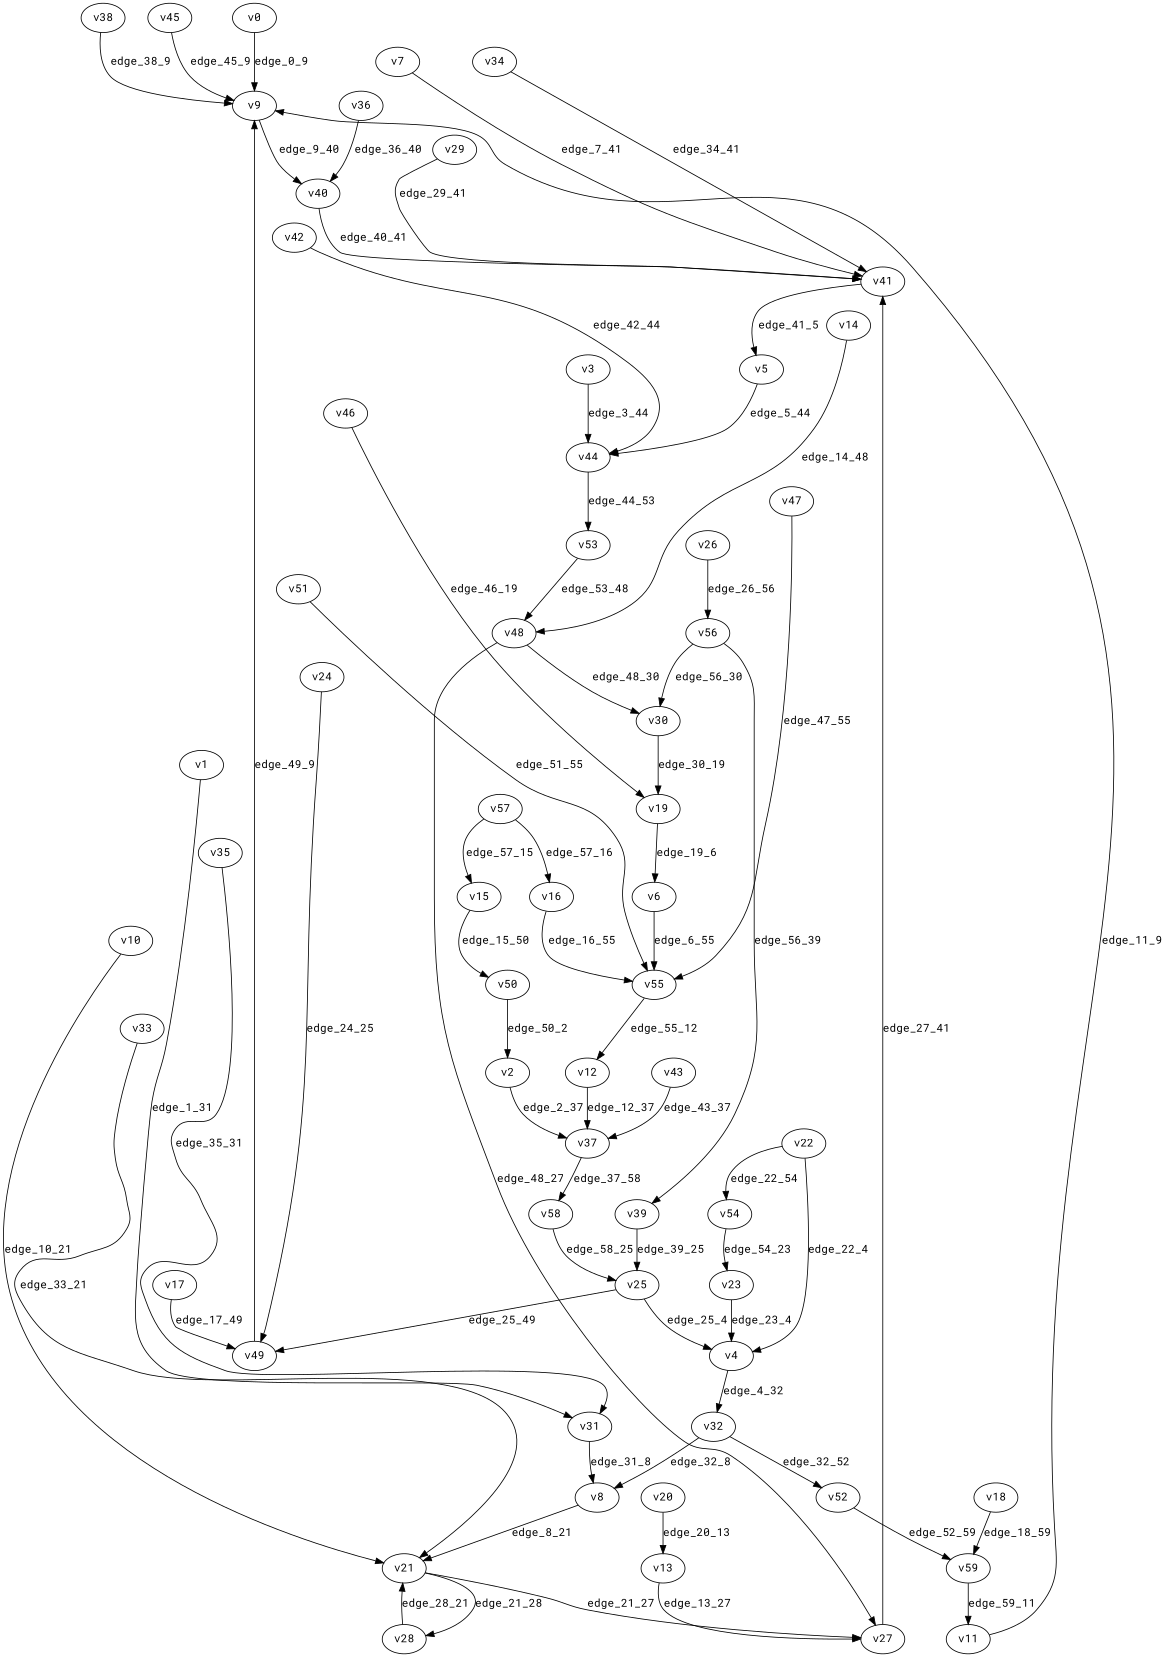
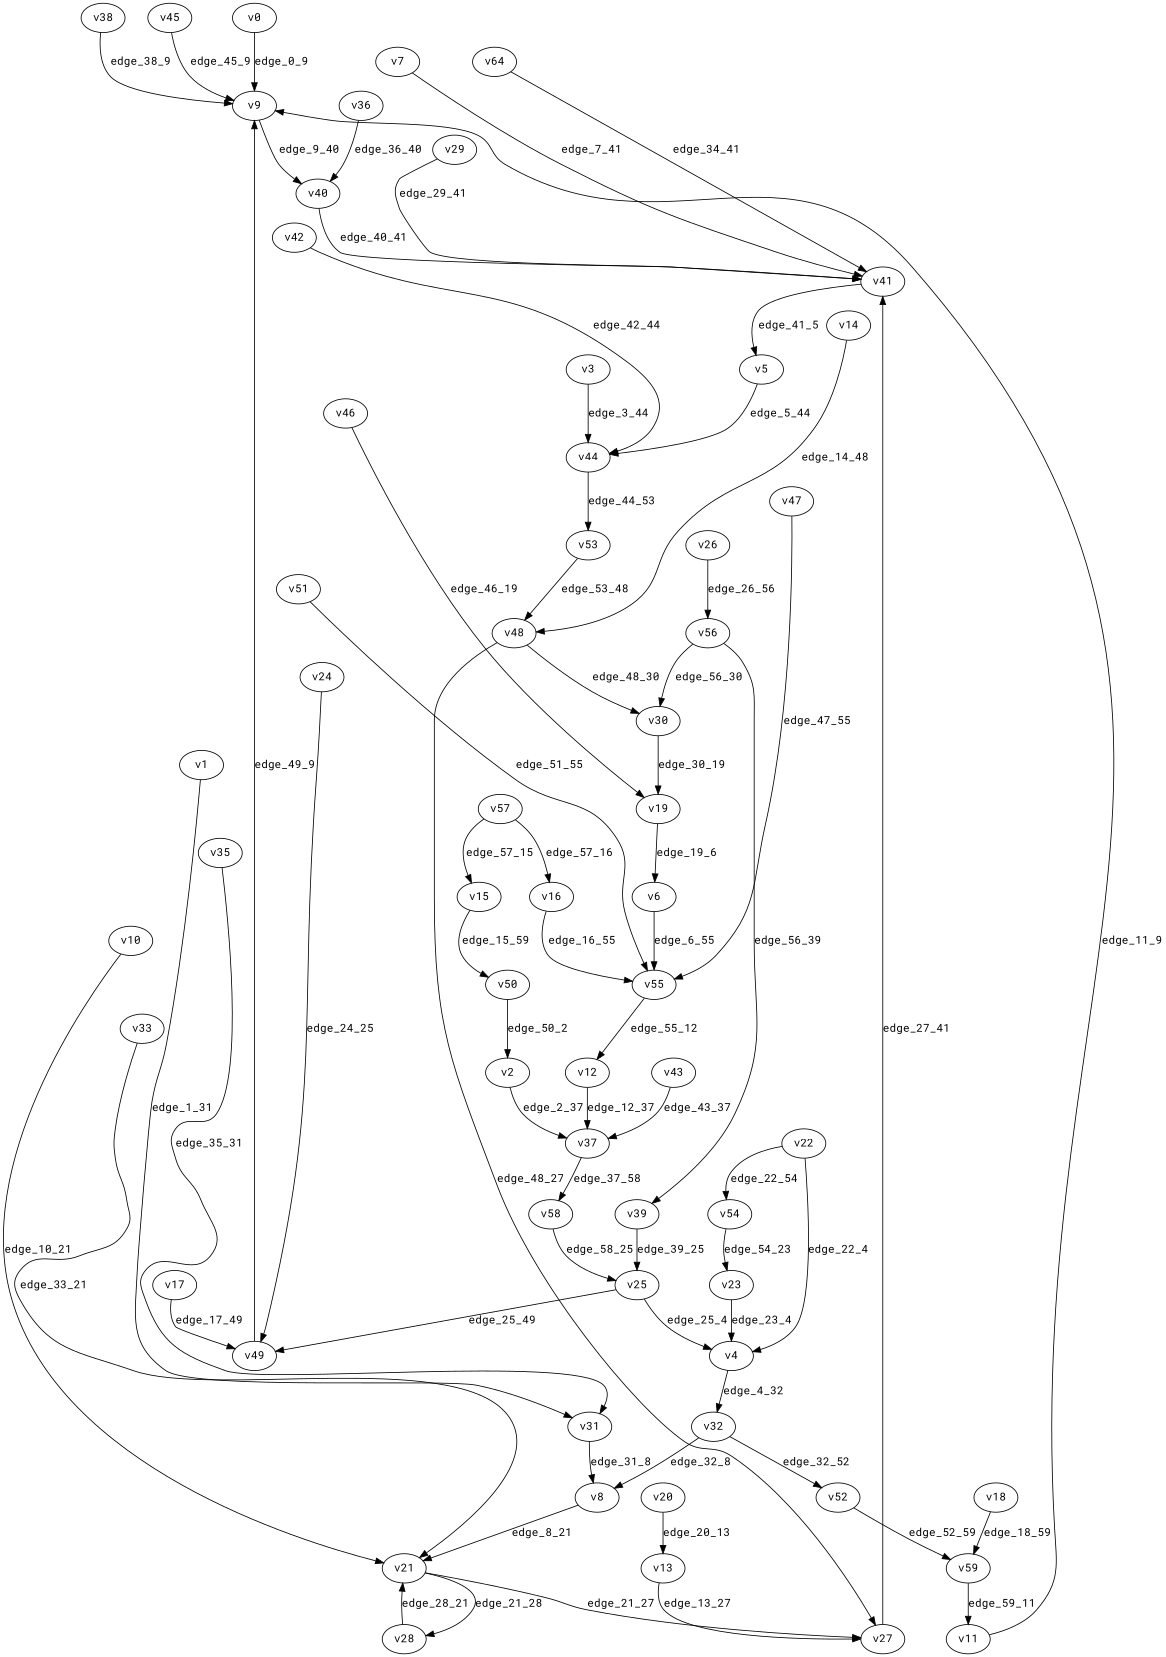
(495, 62) -> (495, 62)
(496, 941) -> (496, 941)
